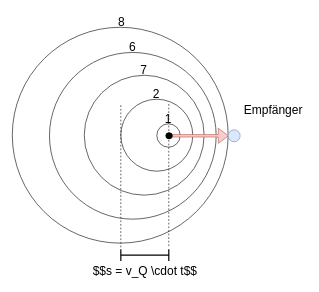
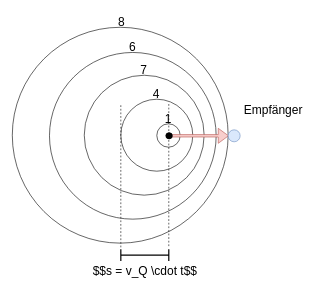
(157, 93) -> (157, 93)
